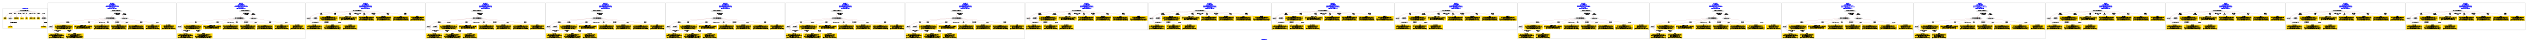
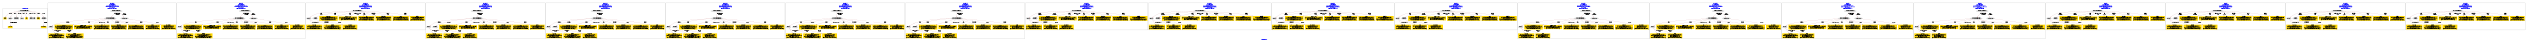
(16, 18) -> (16, 18)
(22, 18) -> (22, 18)
(32, 18) -> (32, 18)
